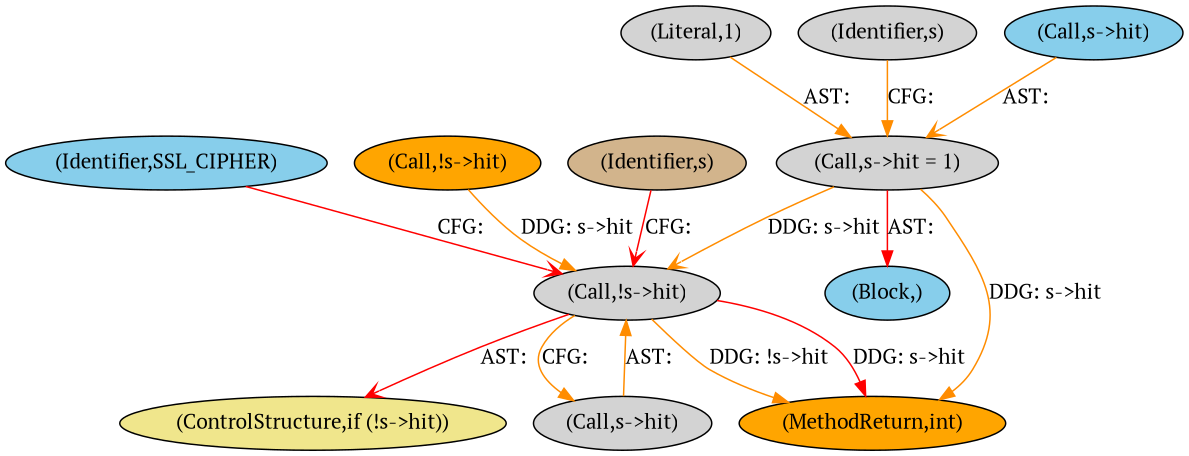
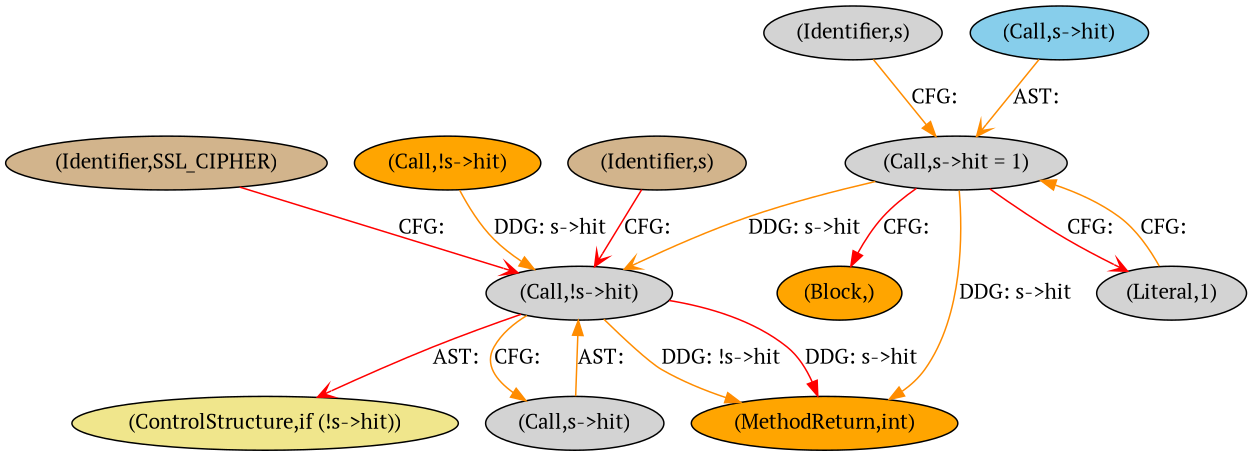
(830, 98) -> (1166, 228)
(166, 163) -> (166, 163)
(914, 228) -> (909, 228)
none -> (1050, 229)
(887, 293) -> (840, 293)
